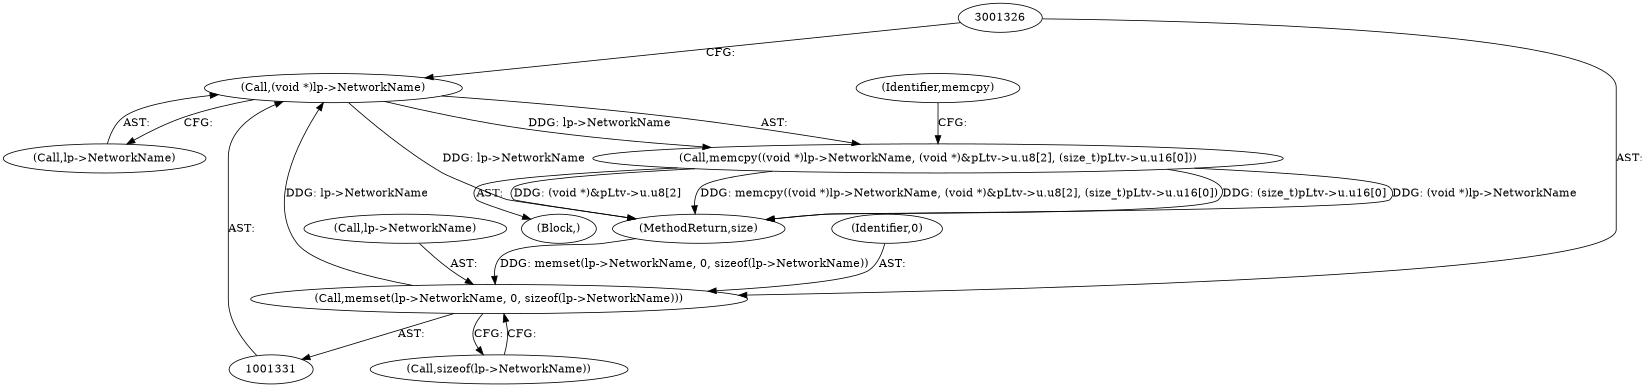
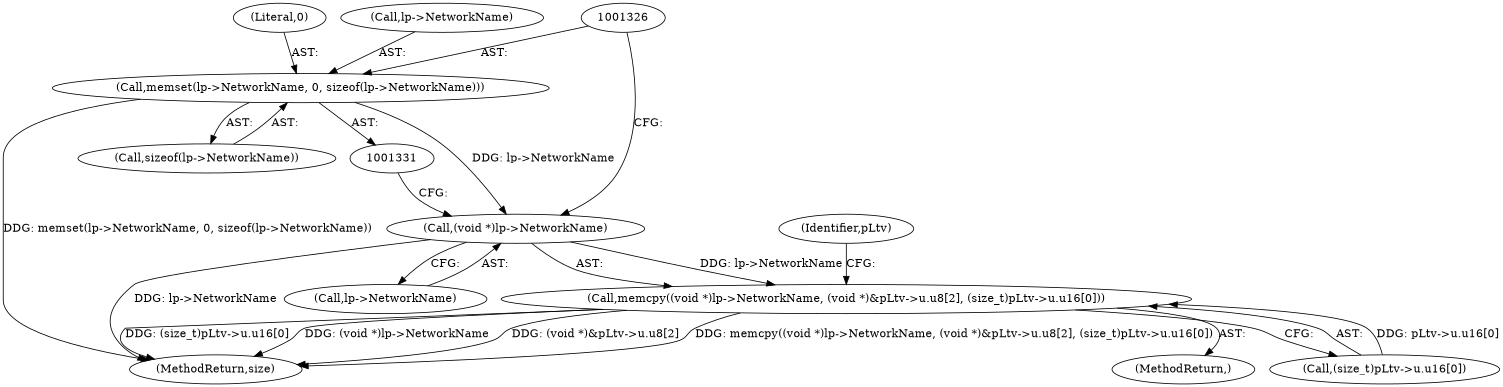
(1000, 18) -> (623, 18)
(938, 88) -> (846, 229)
(244, 229) -> (435, 194)
(559, 229) -> (1183, 369)
(887, 229) -> (280, 18)
(557, 245) -> (3, 228)
(491, 334) -> (242, 123)
(524, 334) -> (287, 123)
none -> (1385, 369)
